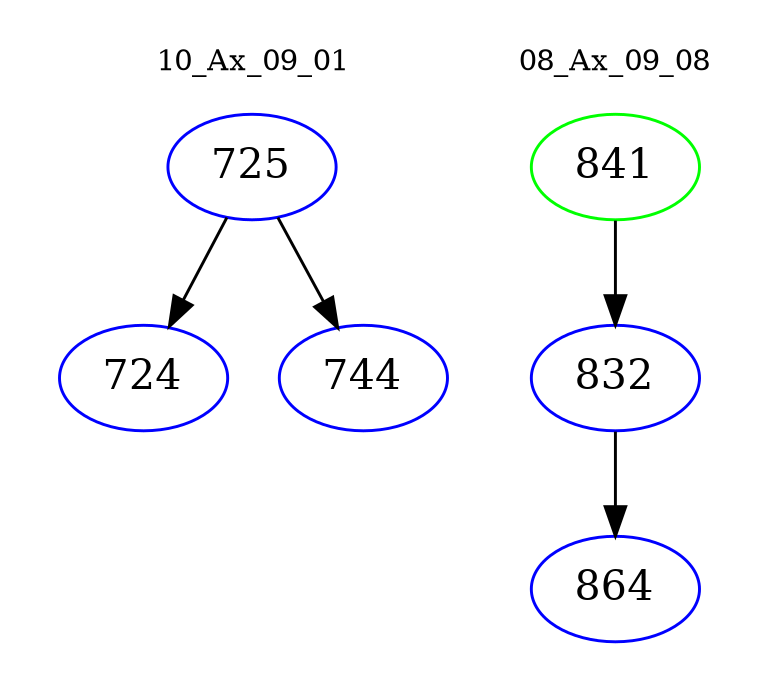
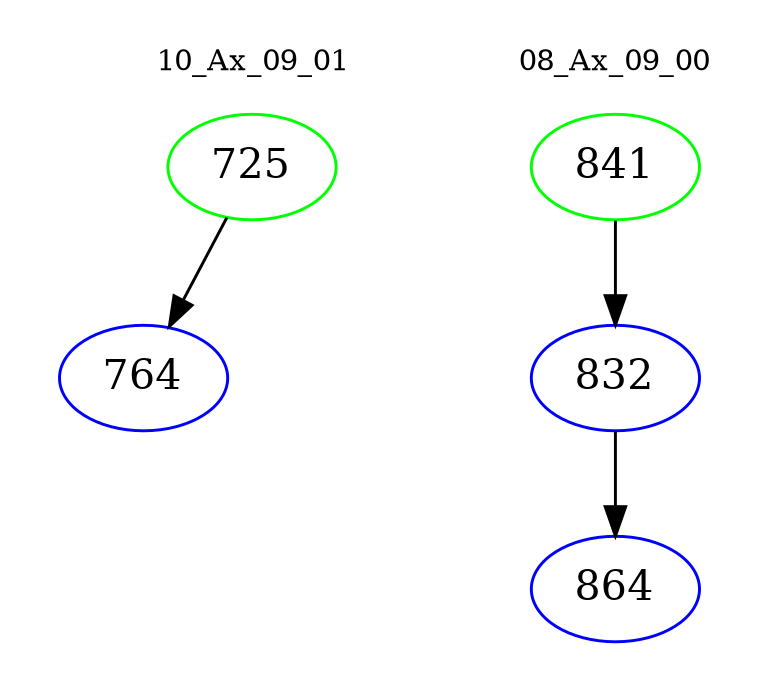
(615, 63) -> (615, 63)
(252, 167) -> (252, 167)
(144, 378) -> (144, 378)
(363, 378) -> none
